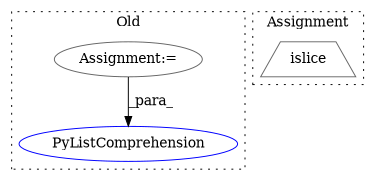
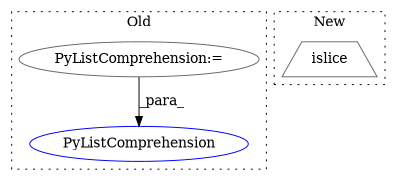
(308, 23) -> (330, 23)
(128, 59) -> (139, 59)
